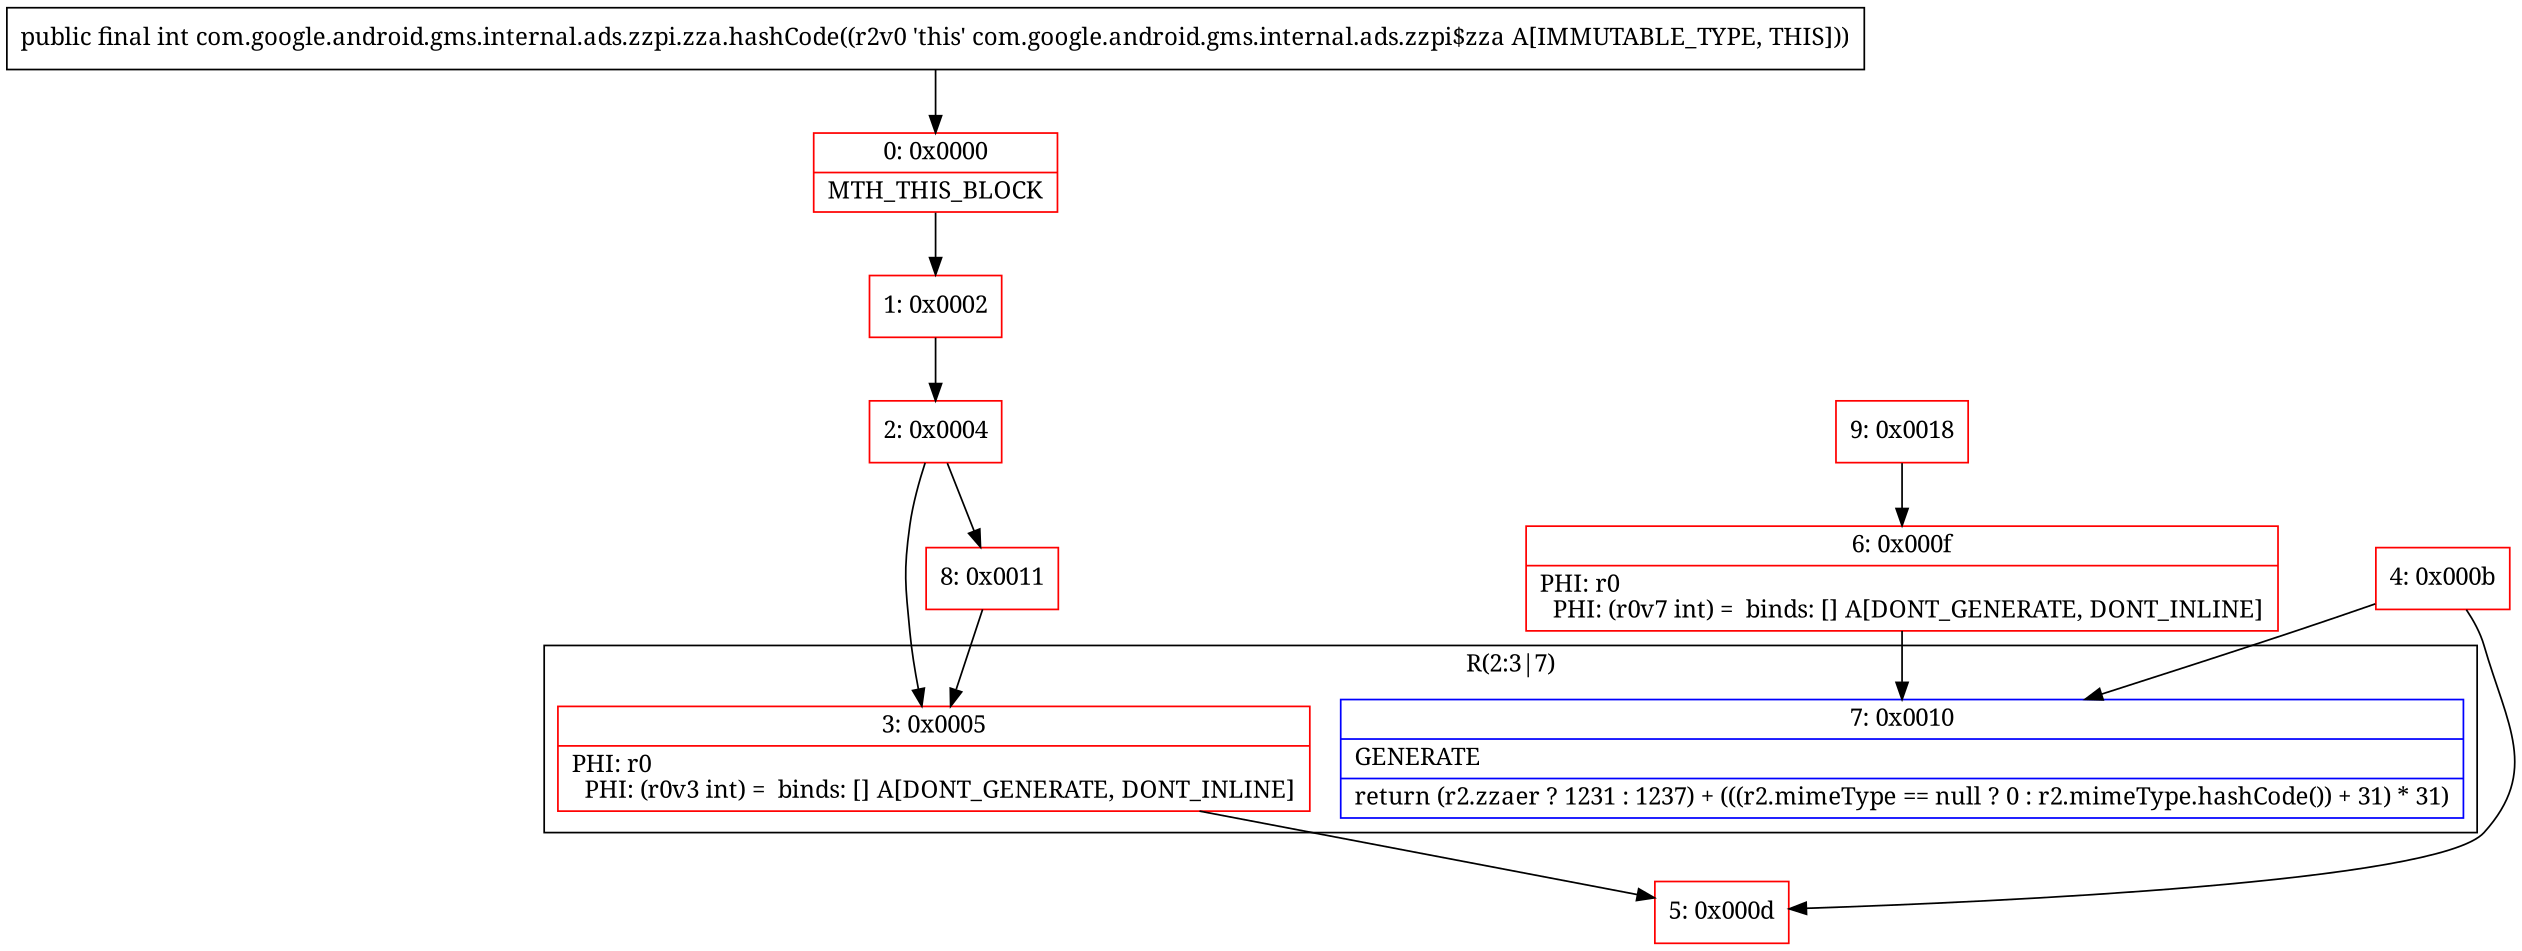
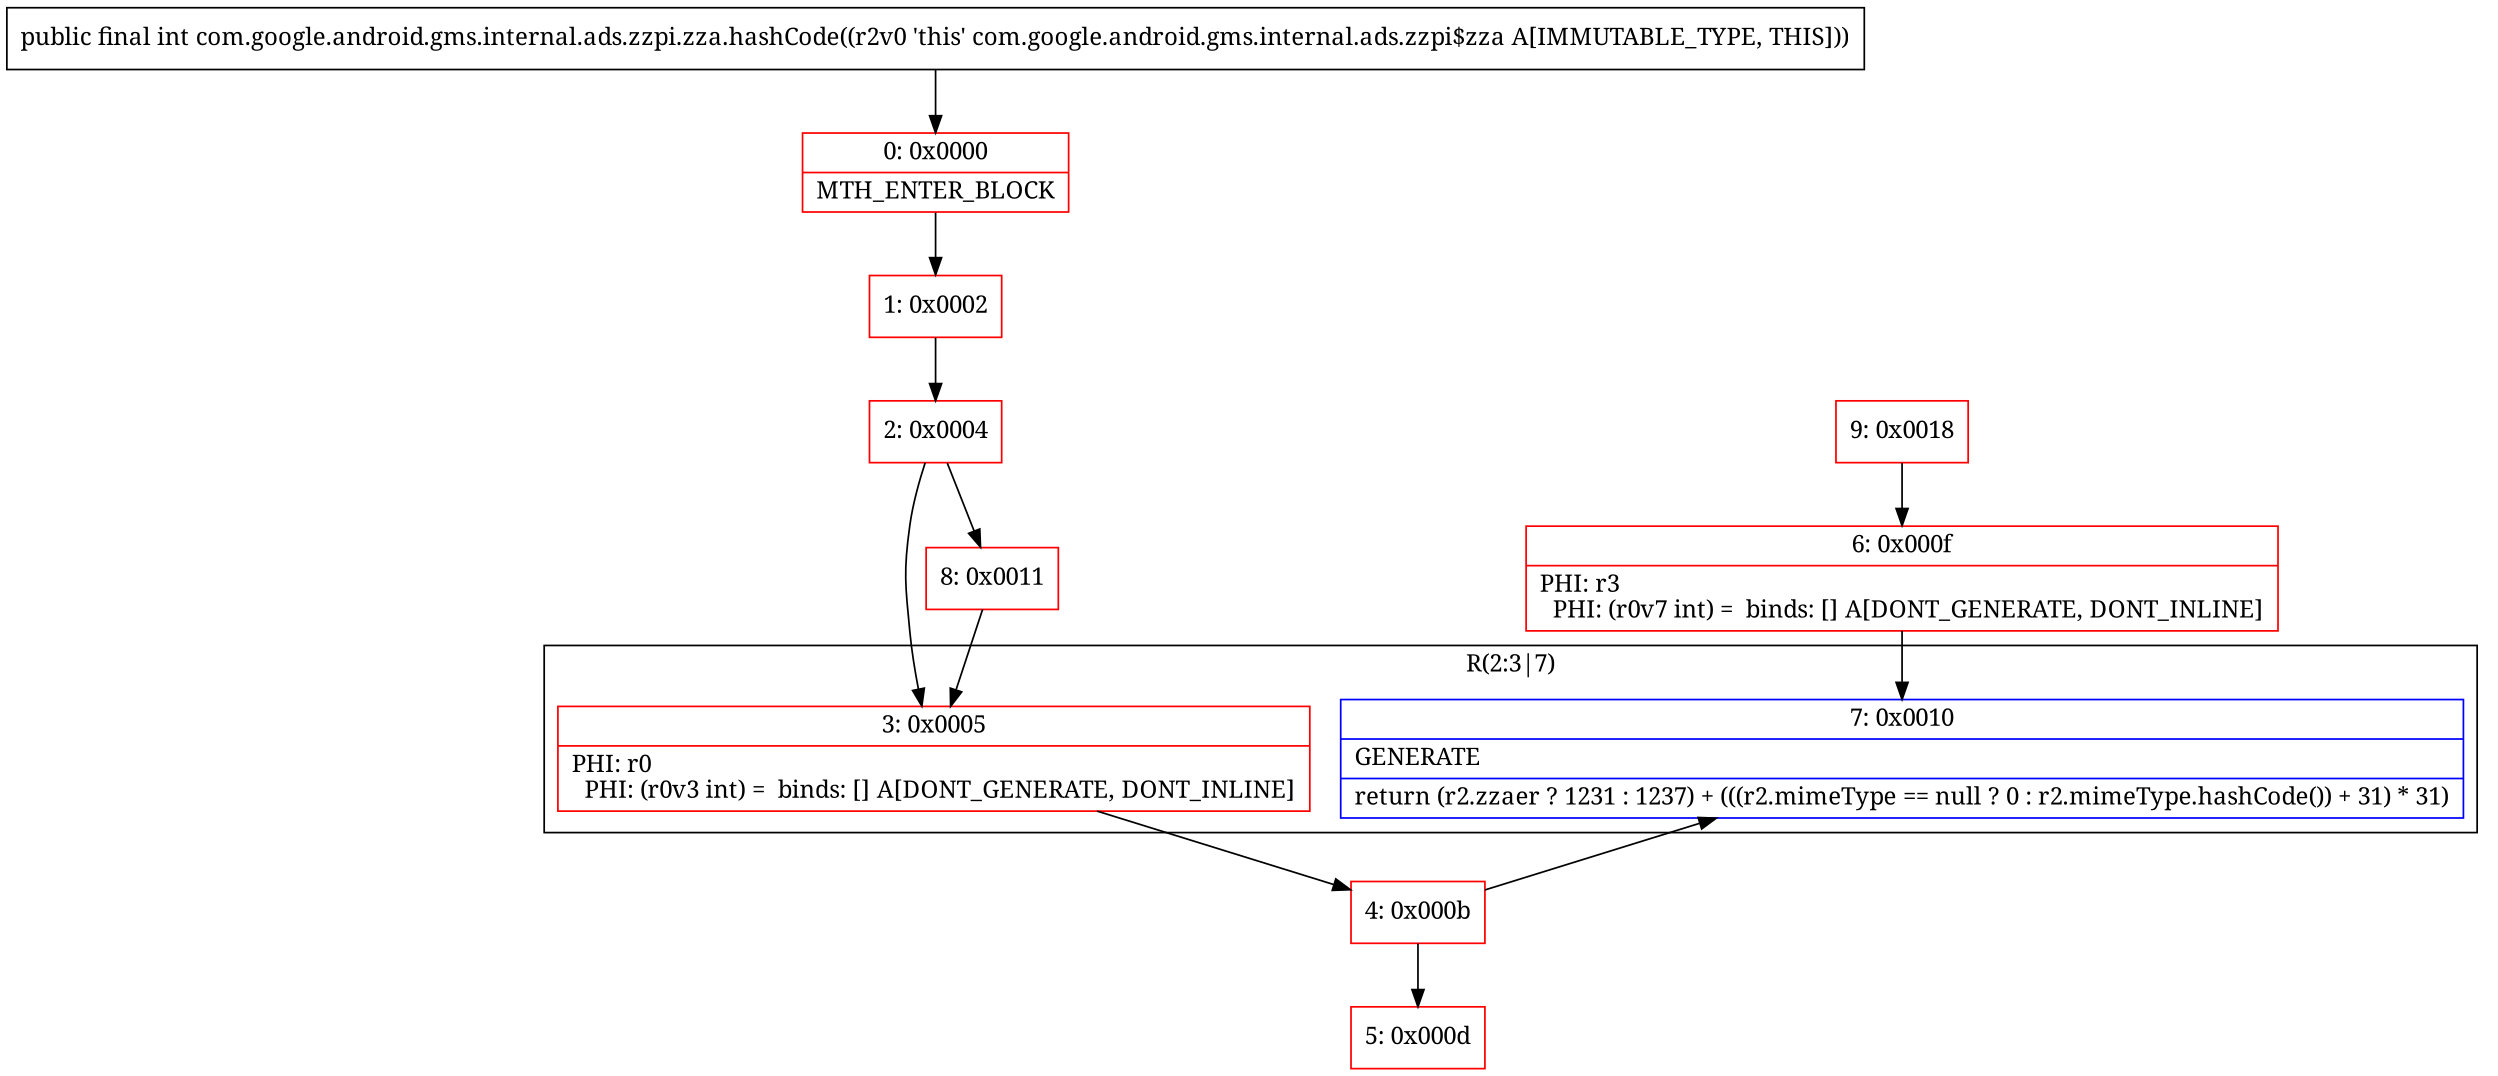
(936, 191) -> (936, 191)
(1584, 585) -> (1584, 585)
(1418, 853) -> (1215, 848)
